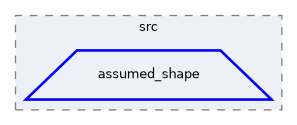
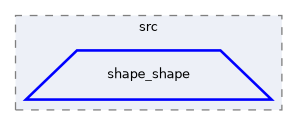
(149, 75) -> (149, 75)
